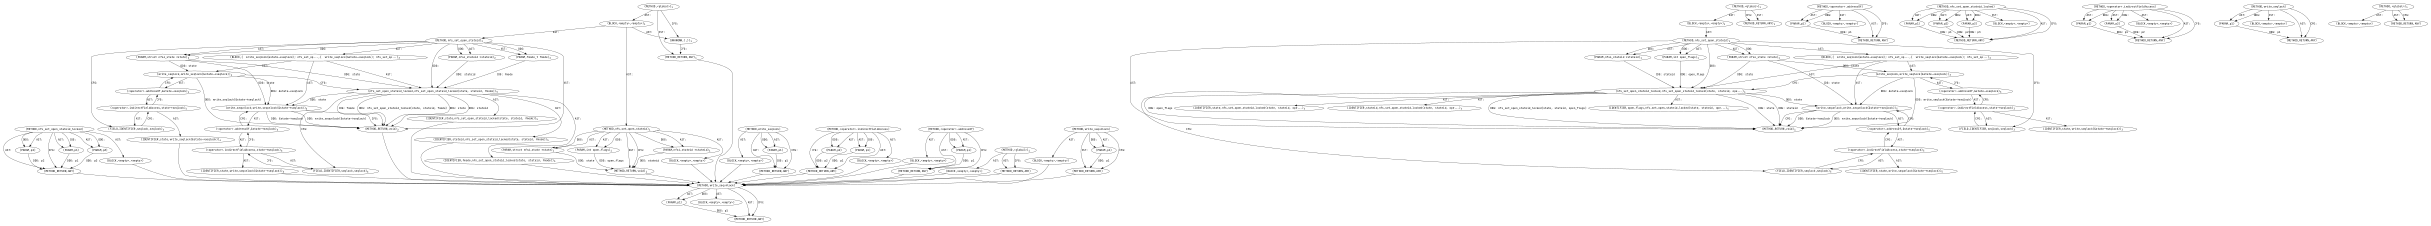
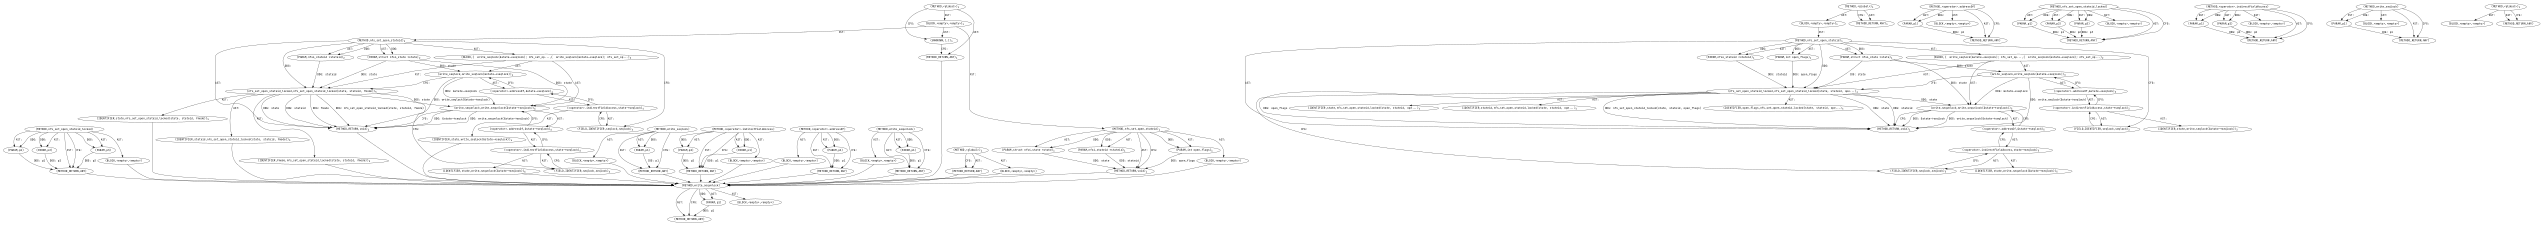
(533, 58) -> none
